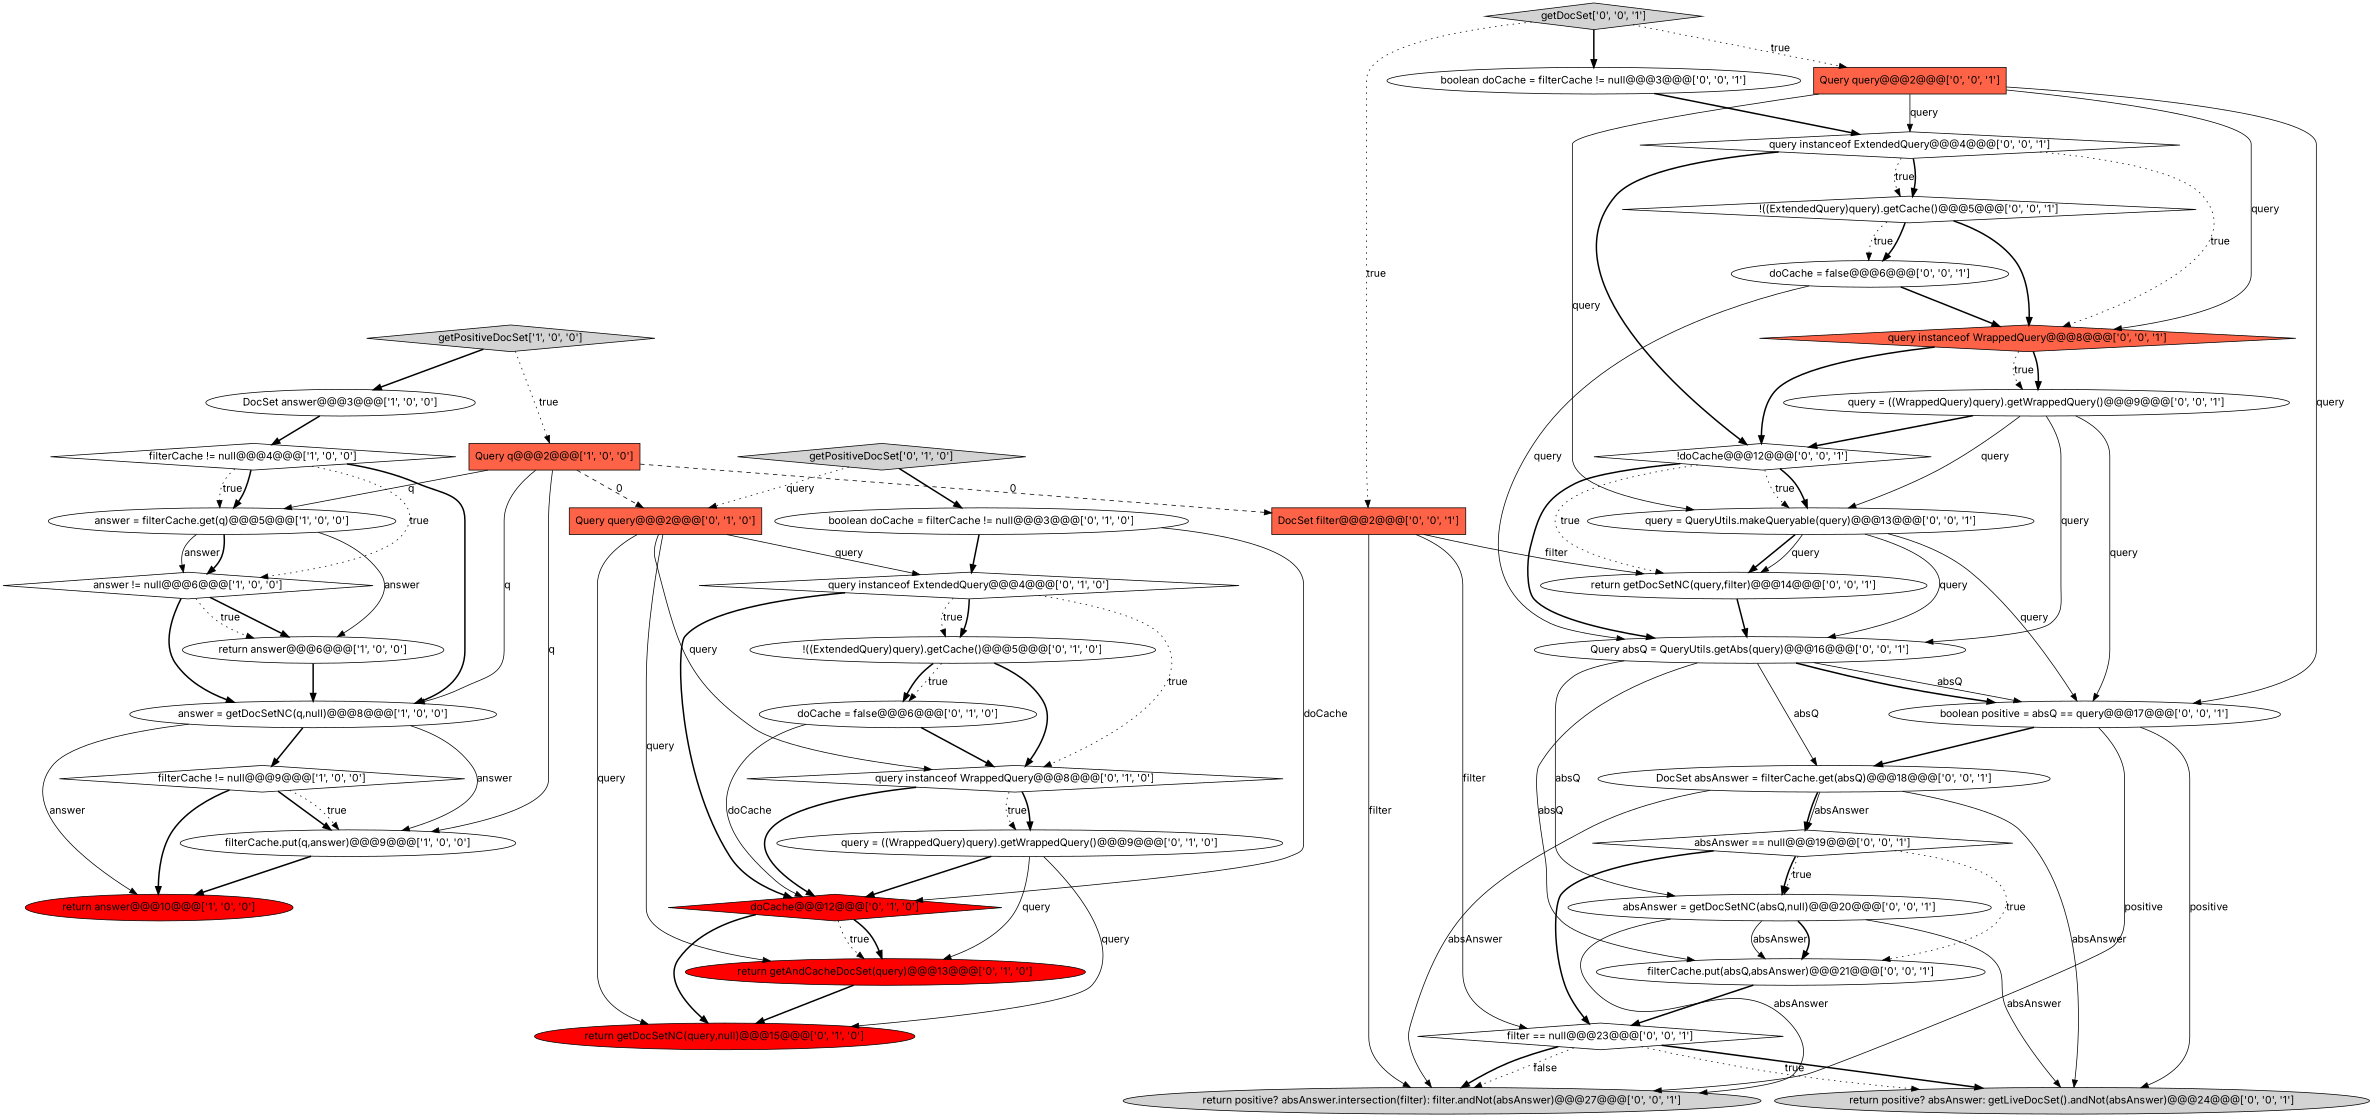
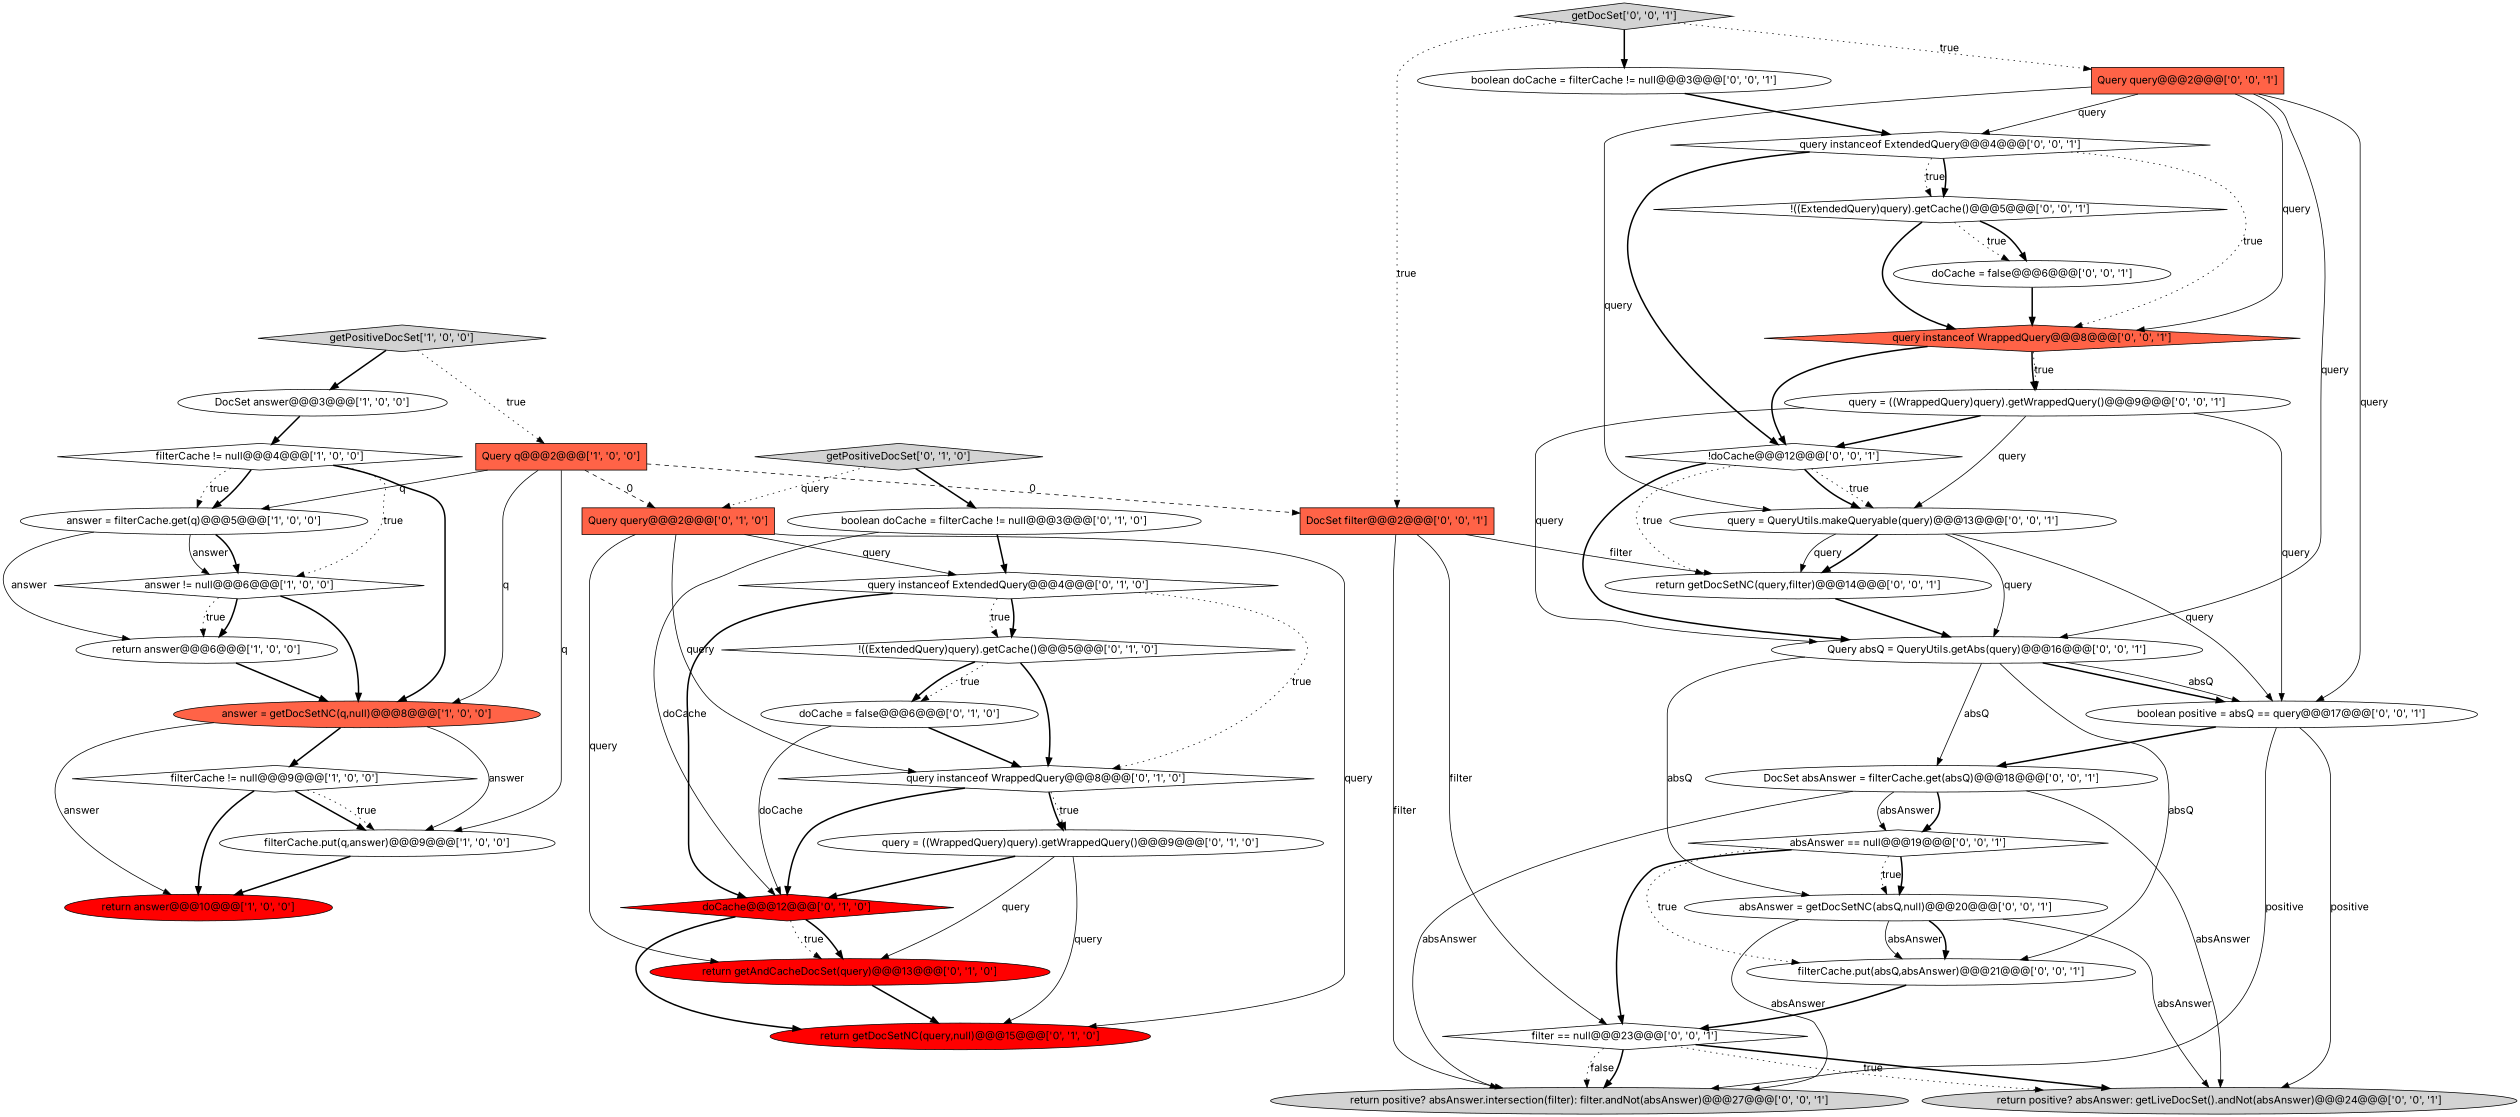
(1549, 425) -> (2321, 445)
(953, 650) -> (1008, 650)
(313, 714) -> (357, 714)
